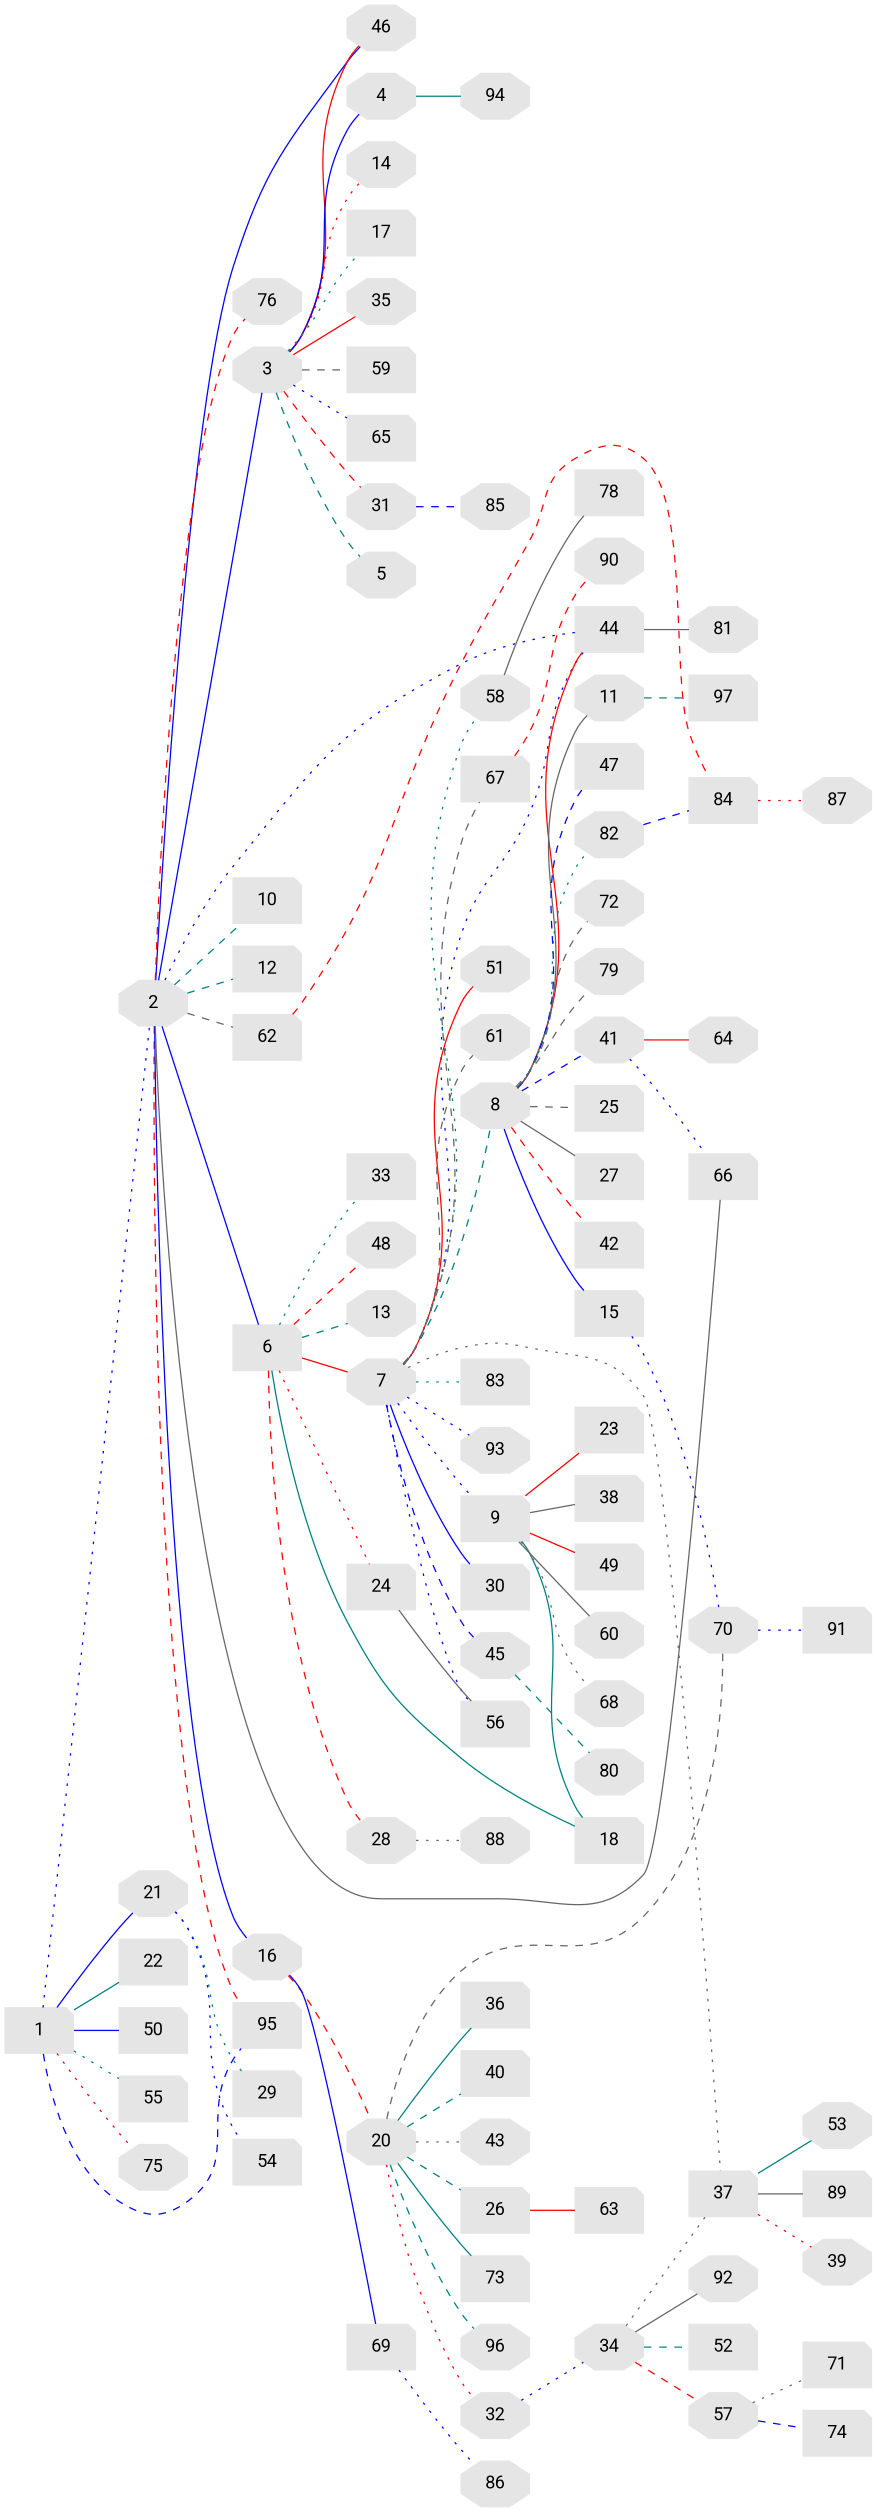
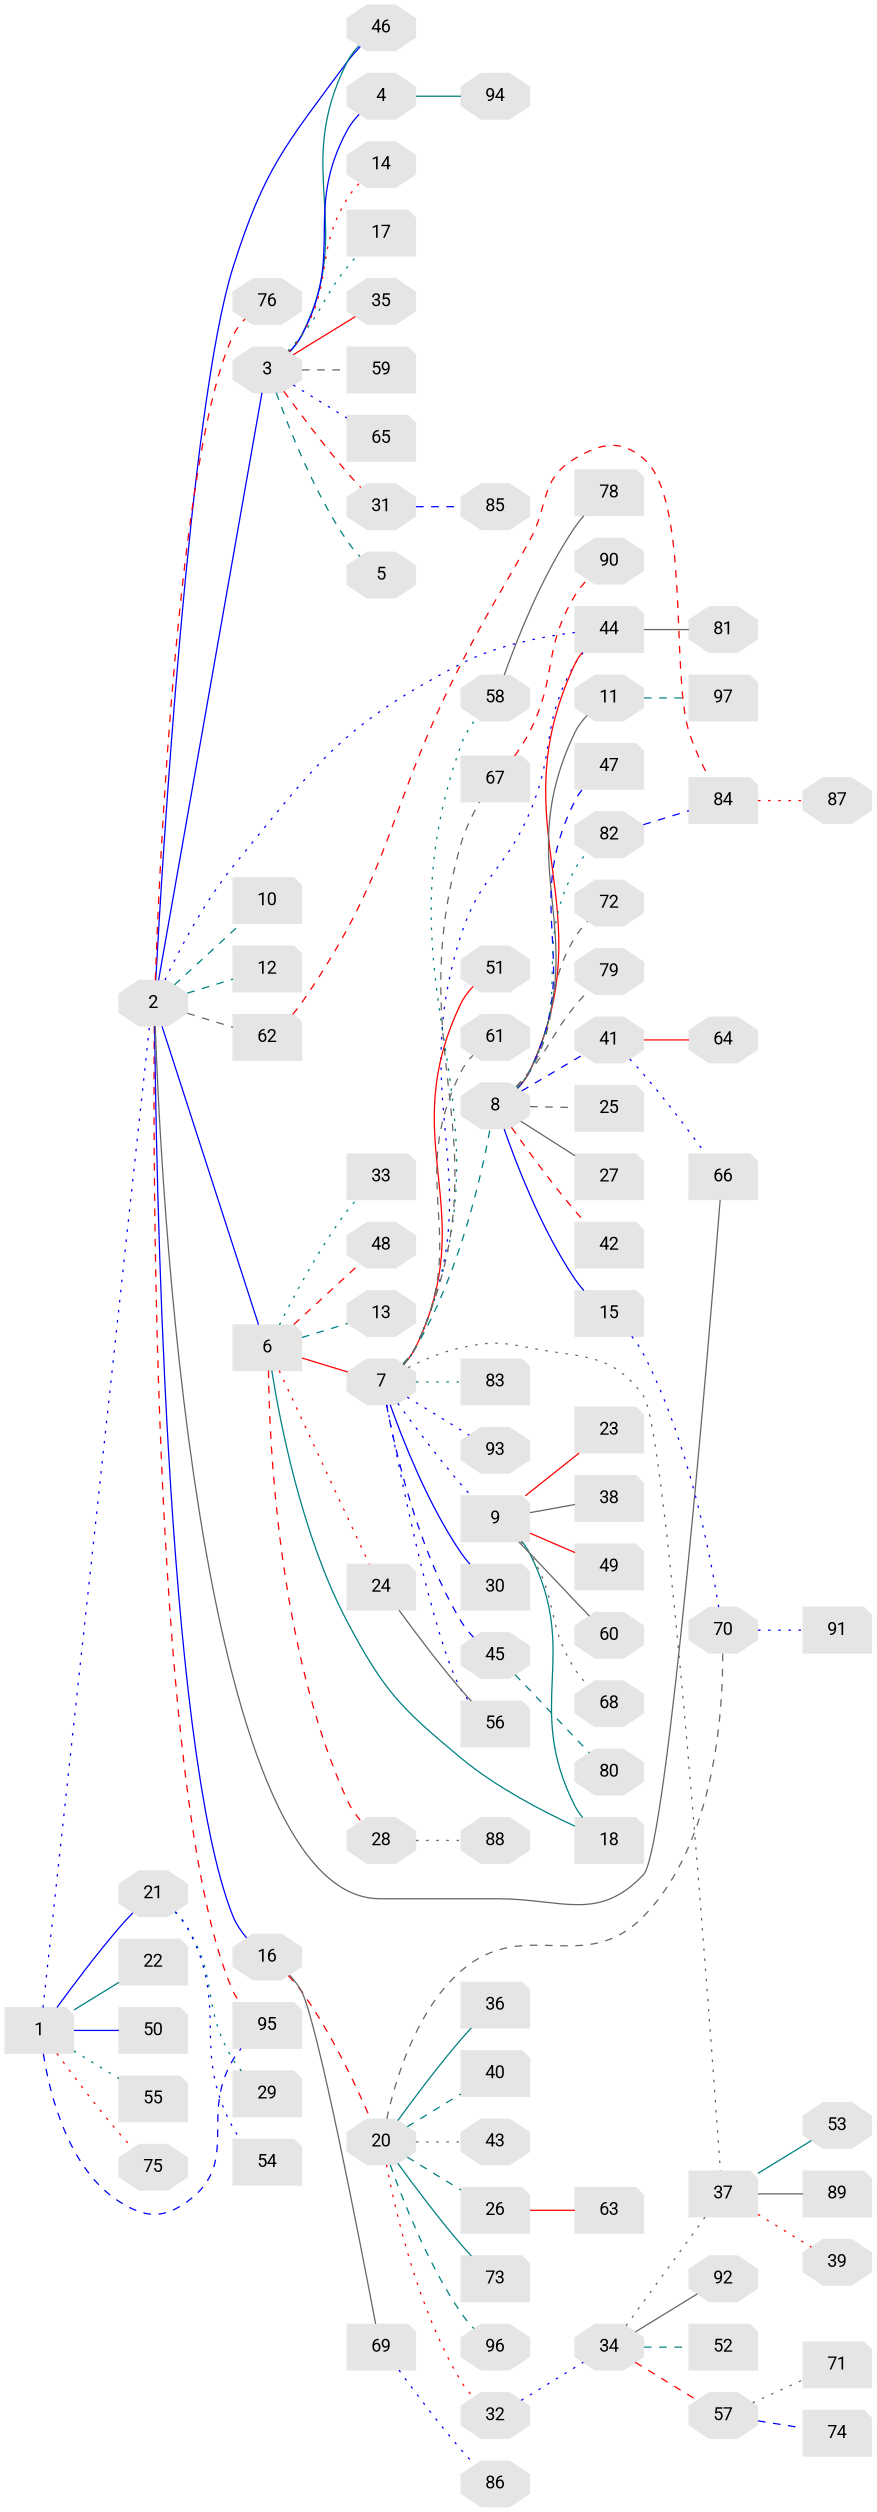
(323, 167) -> (323, 167)
(340, 2147) -> (340, 2147)
